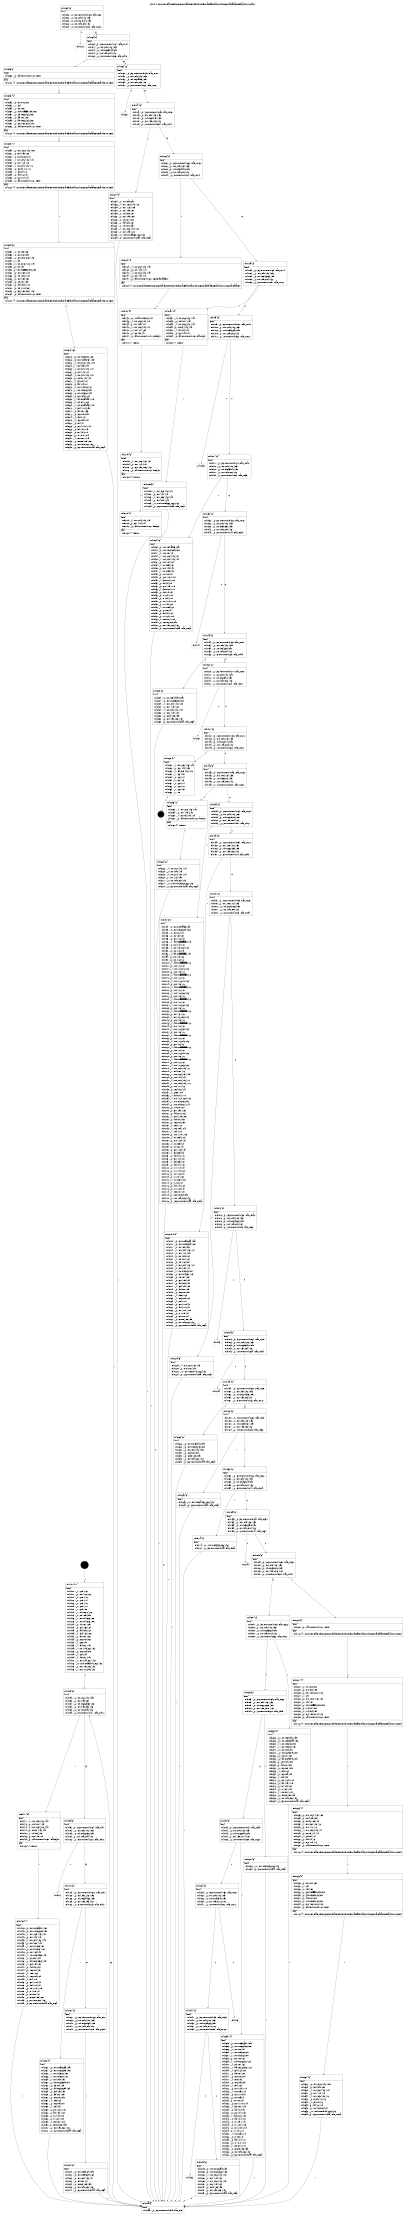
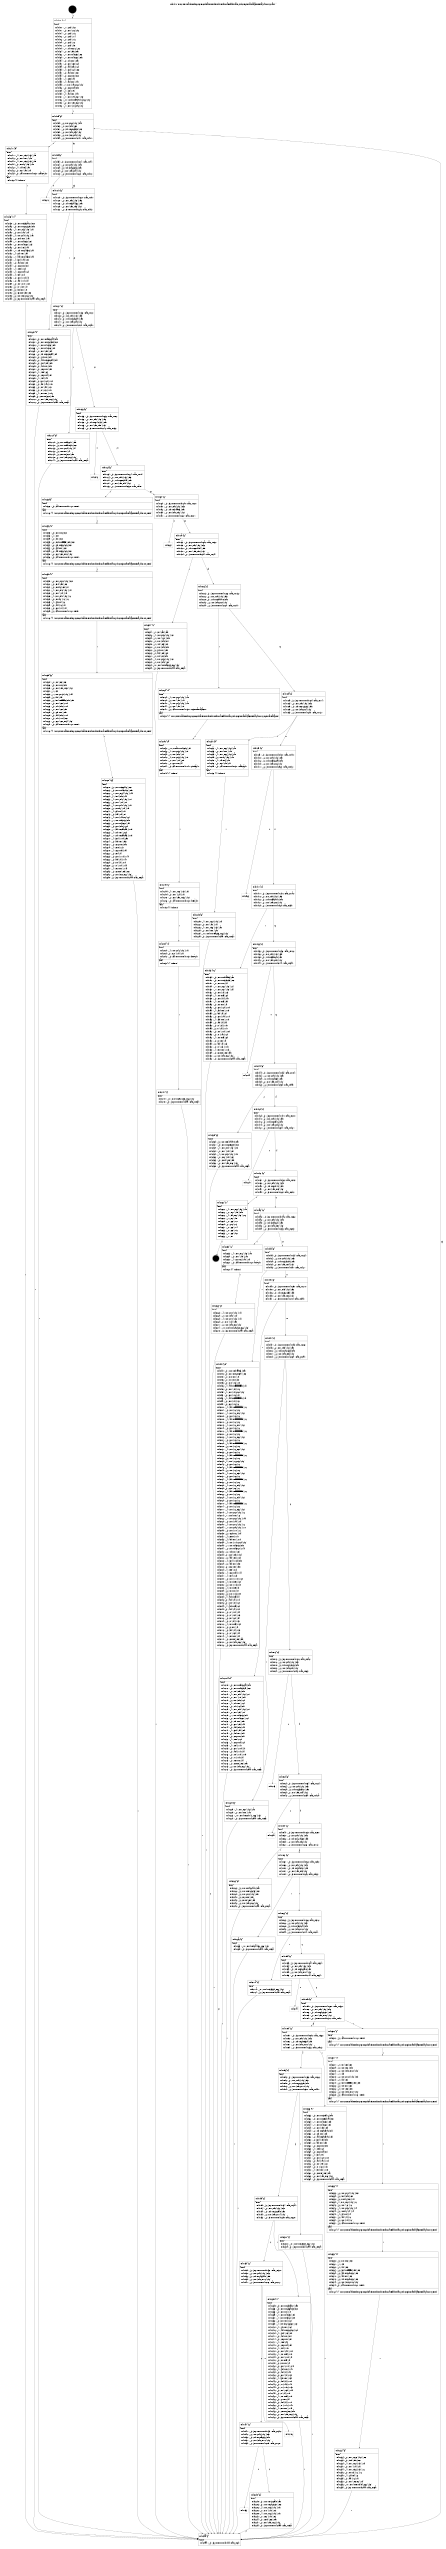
none -> (85, 367)
none -> (179, 1097)
